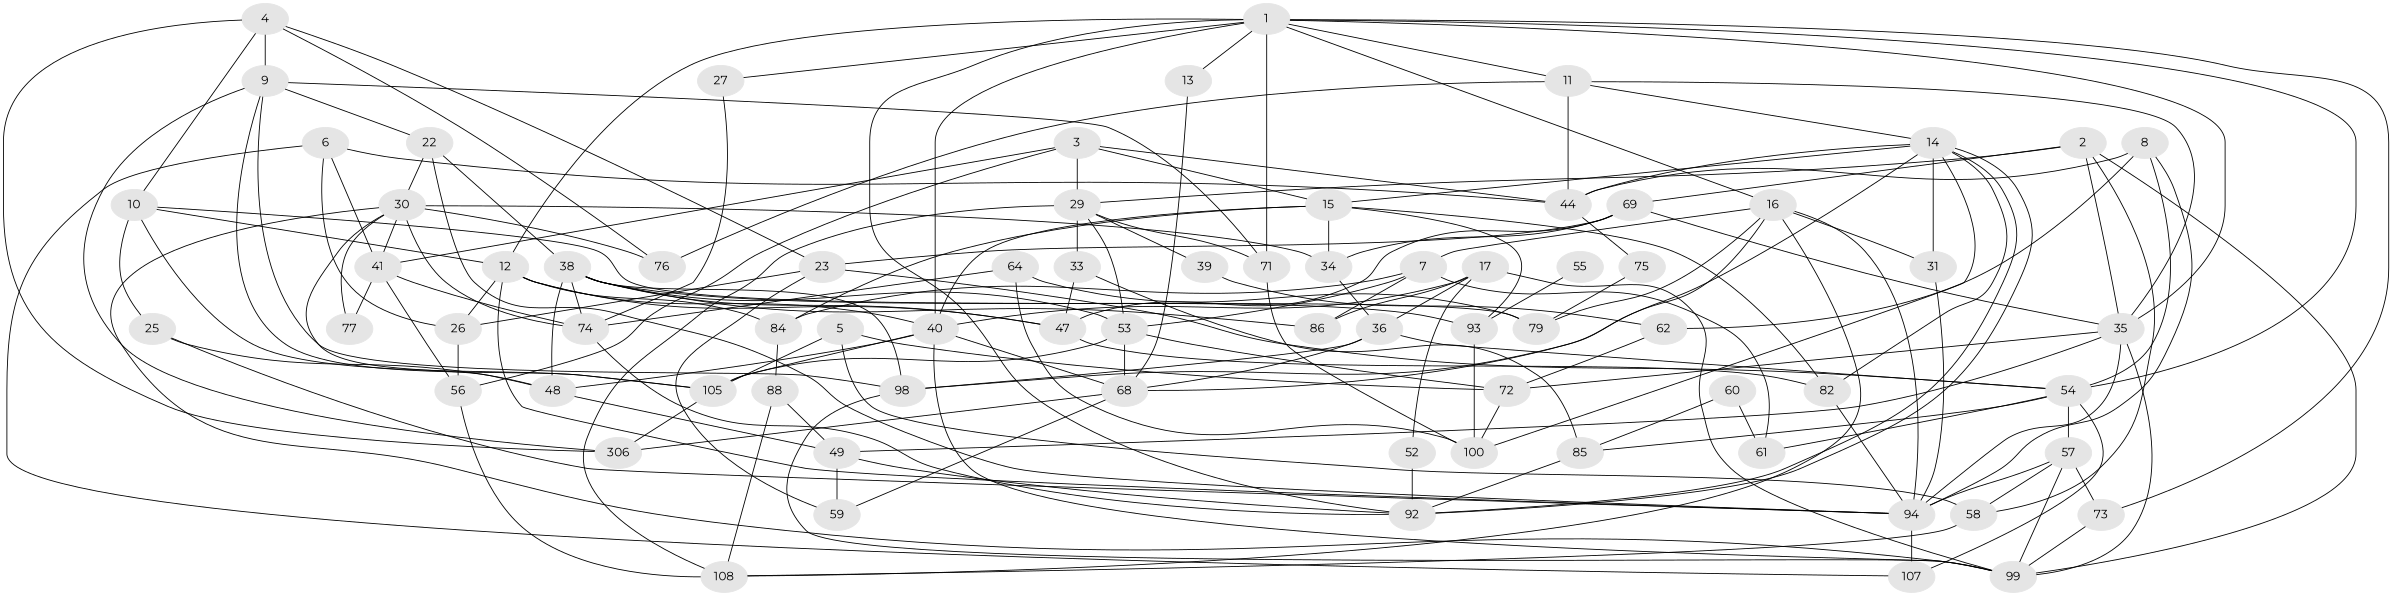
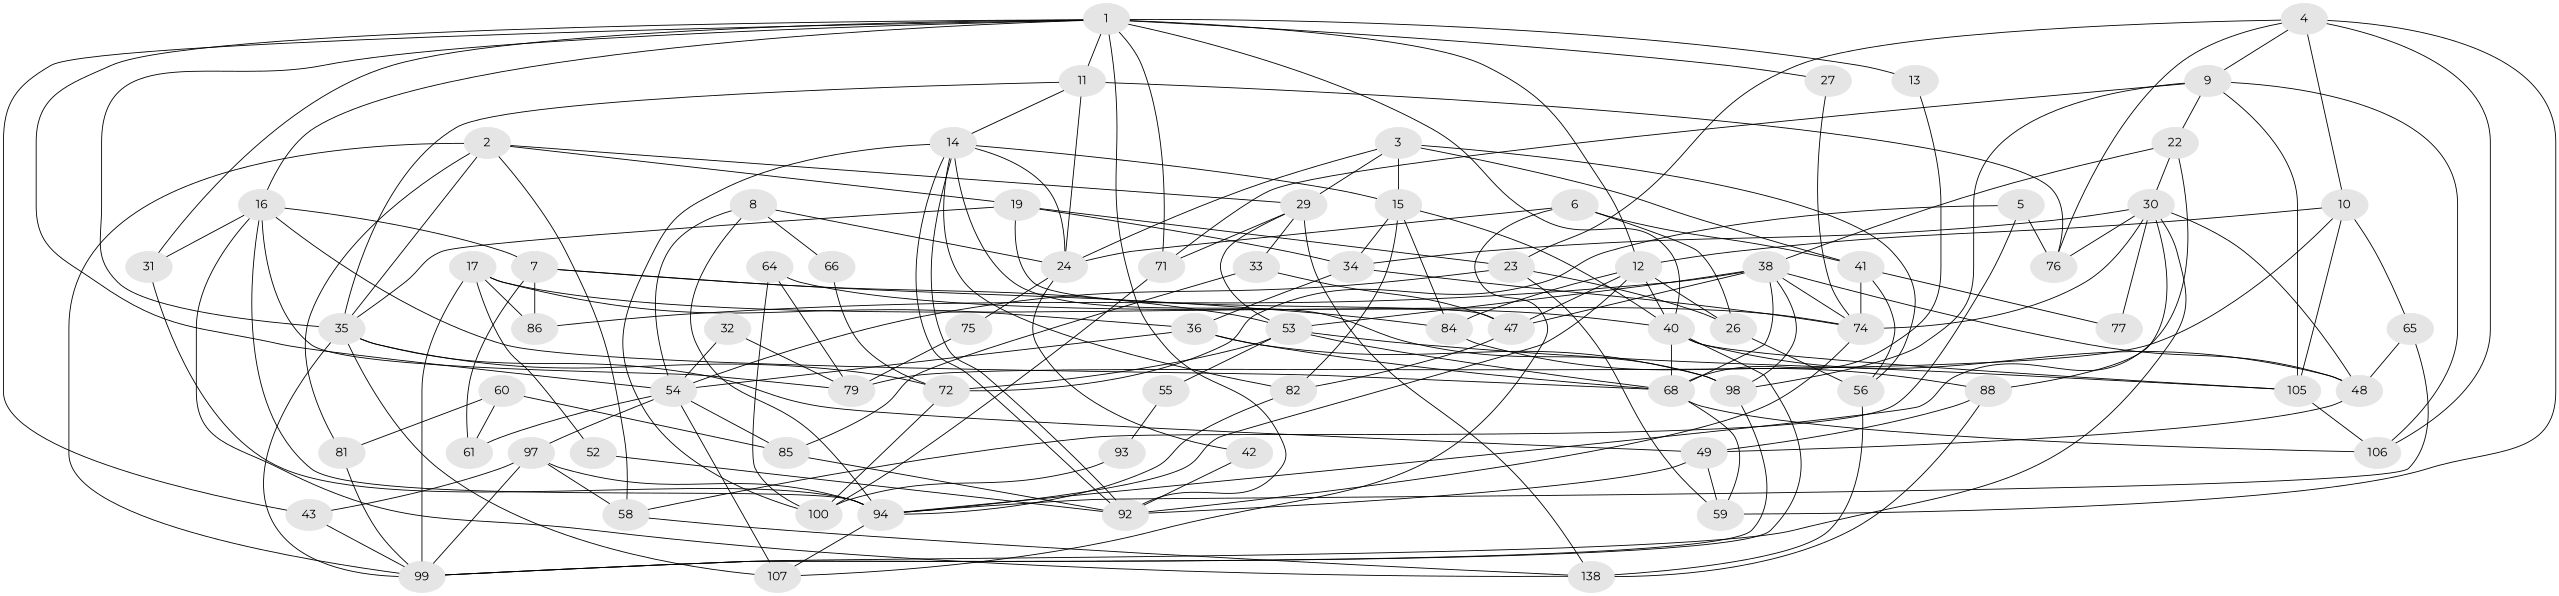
(1568, 205) -> (1064, 267)
(1630, 205) -> (1017, 205)
(1933, 205) -> (412, 61)
(1463, 226) -> none
(390, 236) -> (2161, 322)
(1205, 267) -> none
none -> (1502, 285)
(1019, 303) -> (1768, 337)
(152, 329) -> (2410, 329)
none -> (728, 329)
(1664, 329) -> (832, 267)
(793, 352) -> (2037, 236)
none -> (1228, 360)
(2037, 428) -> (517, 515)
none -> (342, 453)
(618, 453) -> (2378, 453)
none -> (1249, 453)
(2068, 453) -> (531, 453)
none -> (2433, 467)
(2101, 515) -> (309, 515)
(724, 577) -> (1591, 577)
